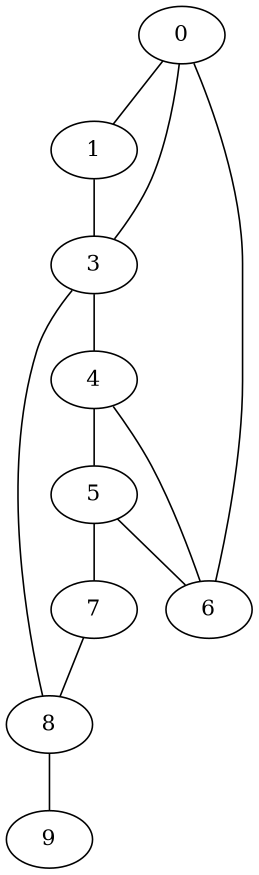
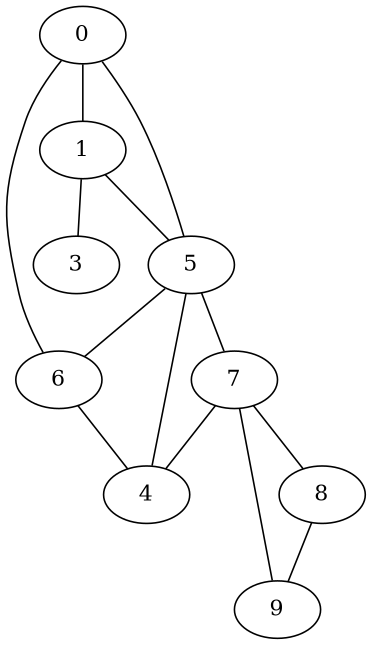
(160, 156) -> (151, 145)
none -> (137, 207)
(94, 323) -> (191, 437)
(18, 488) -> none
none -> (256, 495)
